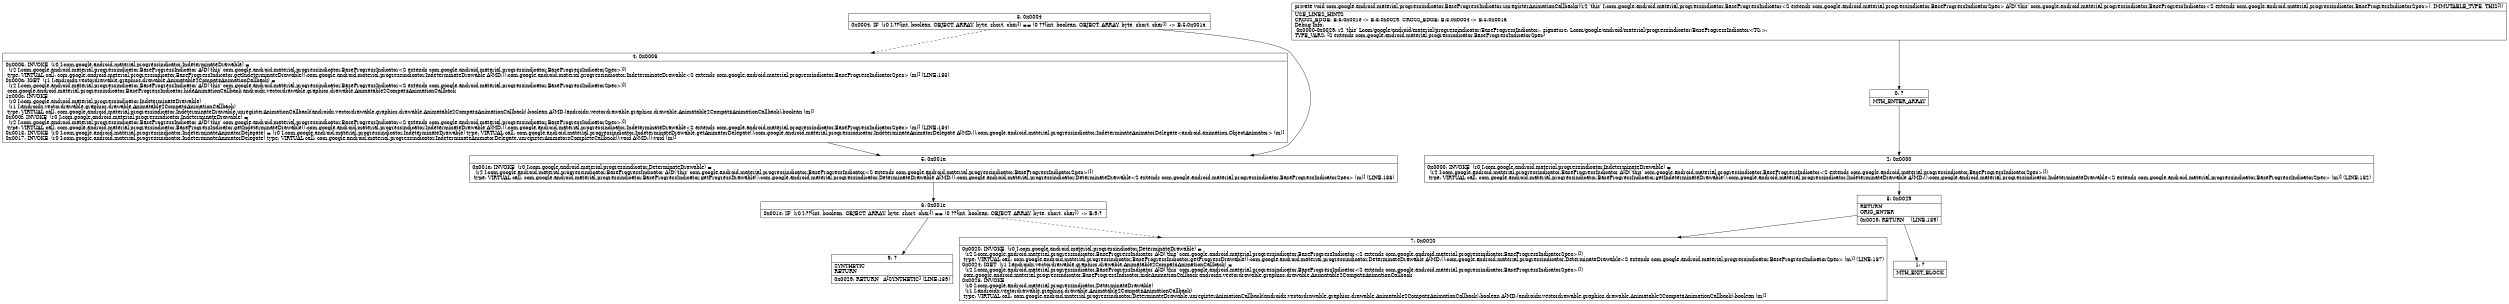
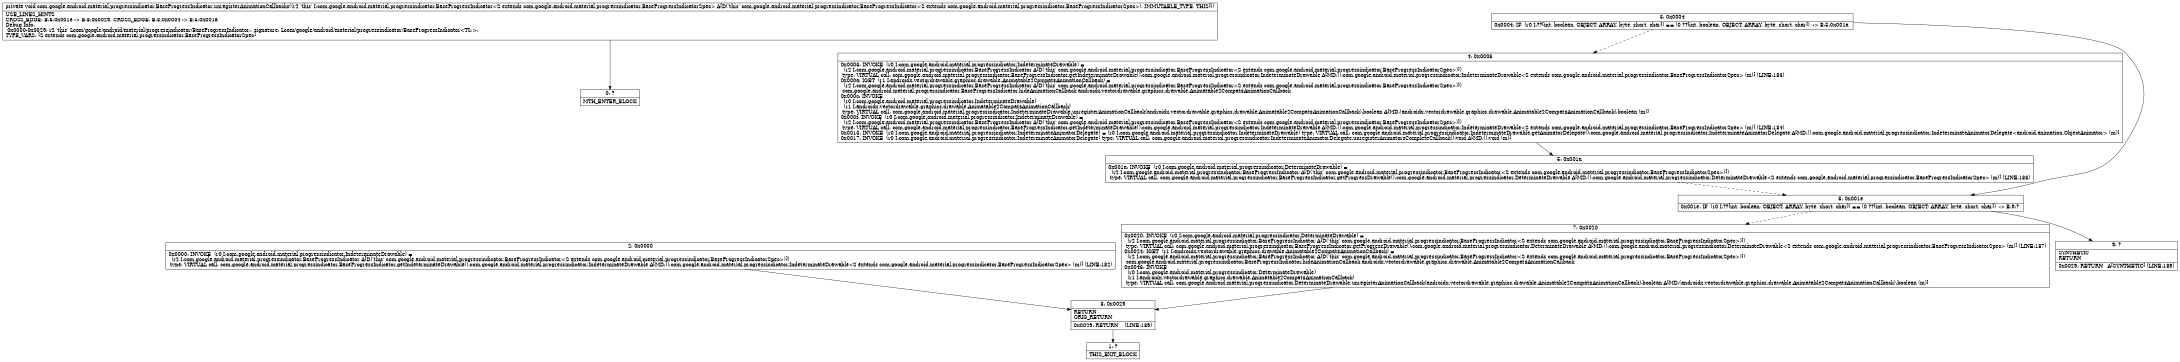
(1292, 55) -> (2120, 50)
(28, 96) -> (863, 96)
(1899, 102) -> (610, 102)
(1899, 129) -> none
(933, 190) -> (1730, 188)
(1877, 212) -> (1093, 318)
(1769, 226) -> (1246, 298)
(1920, 273) -> (1113, 355)
(985, 281) -> (1147, 268)
